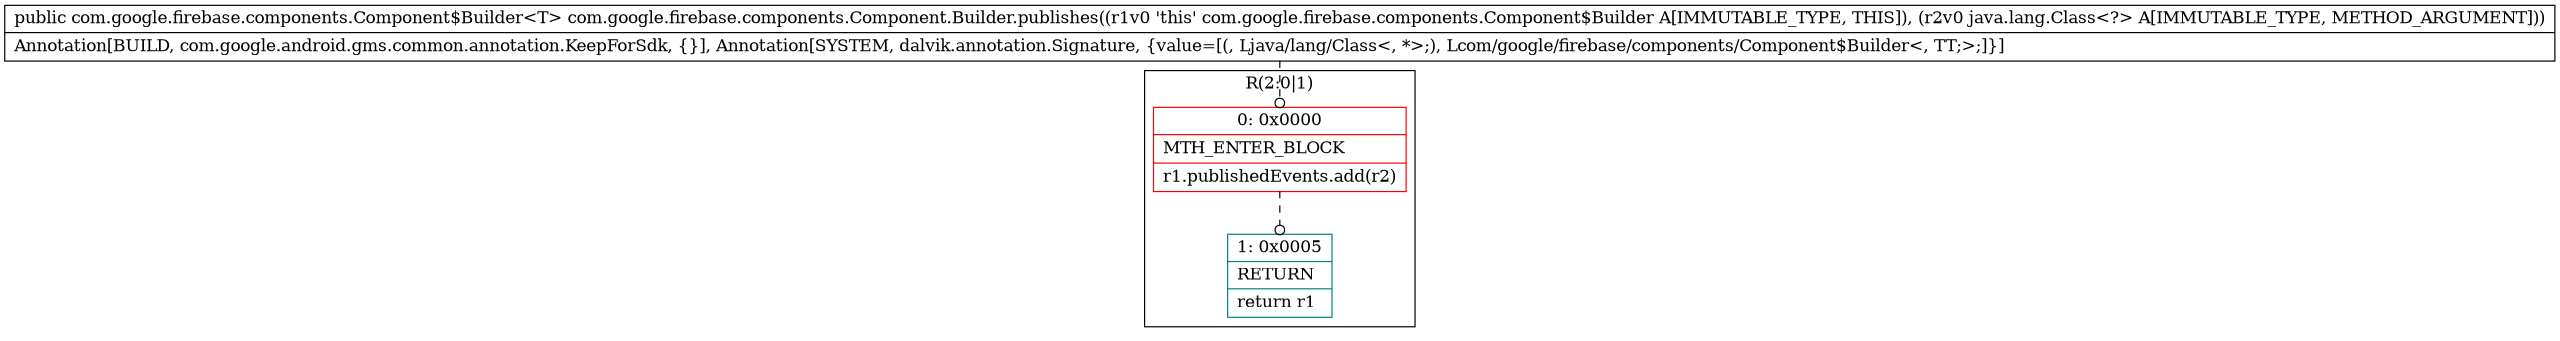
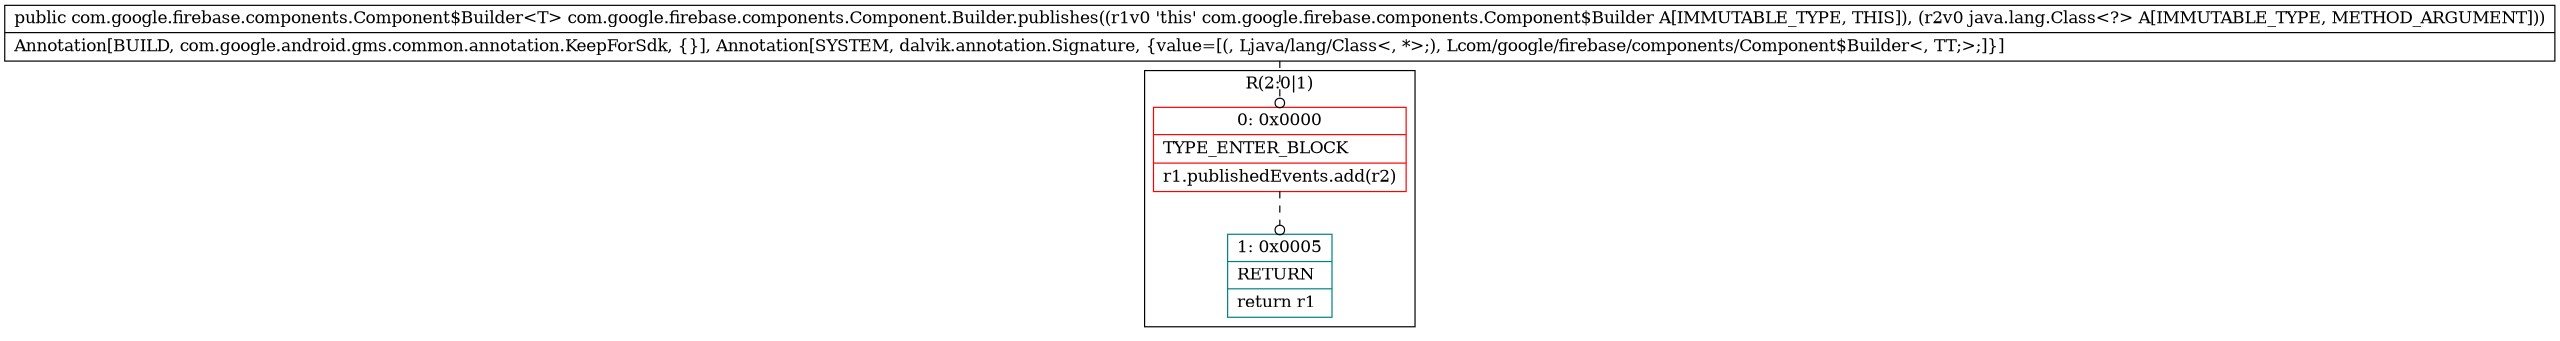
(1254, 148) -> (1256, 148)
